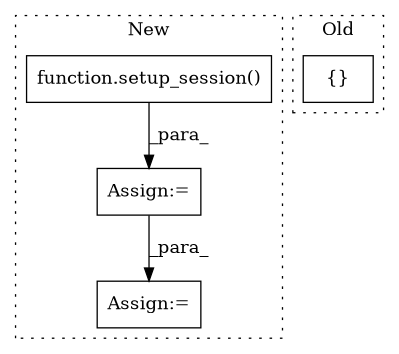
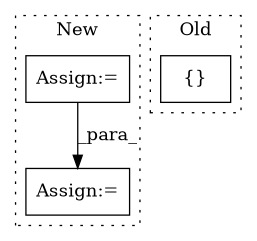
(149, 79) -> none
